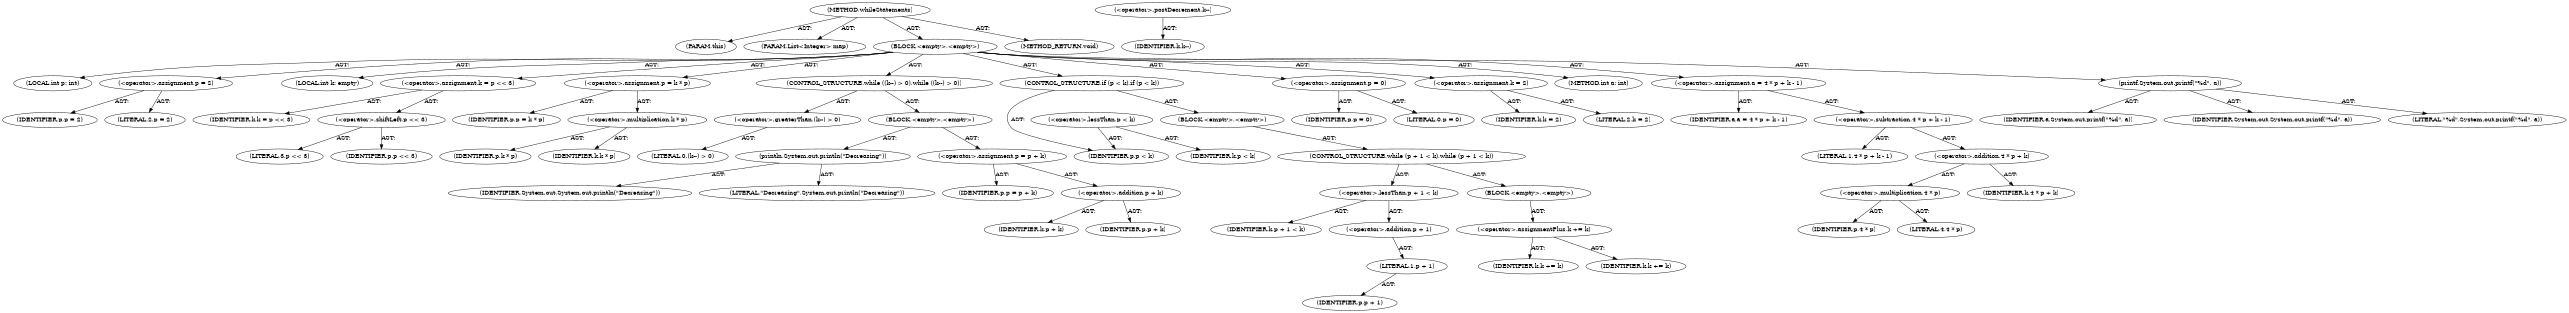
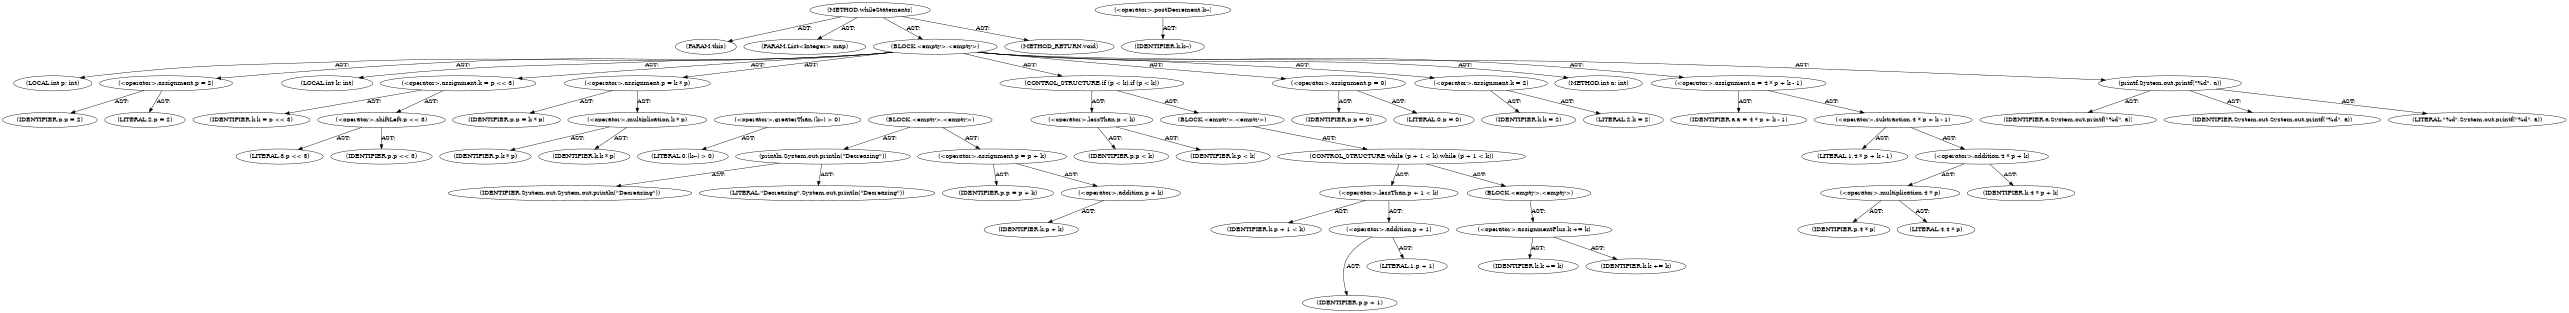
(327, 83) -> (327, 83)
(874, 83) -> none
(1016, 131) -> (1092, 100)
(1133, 230) -> none
(1380, 284) -> (1347, 259)
